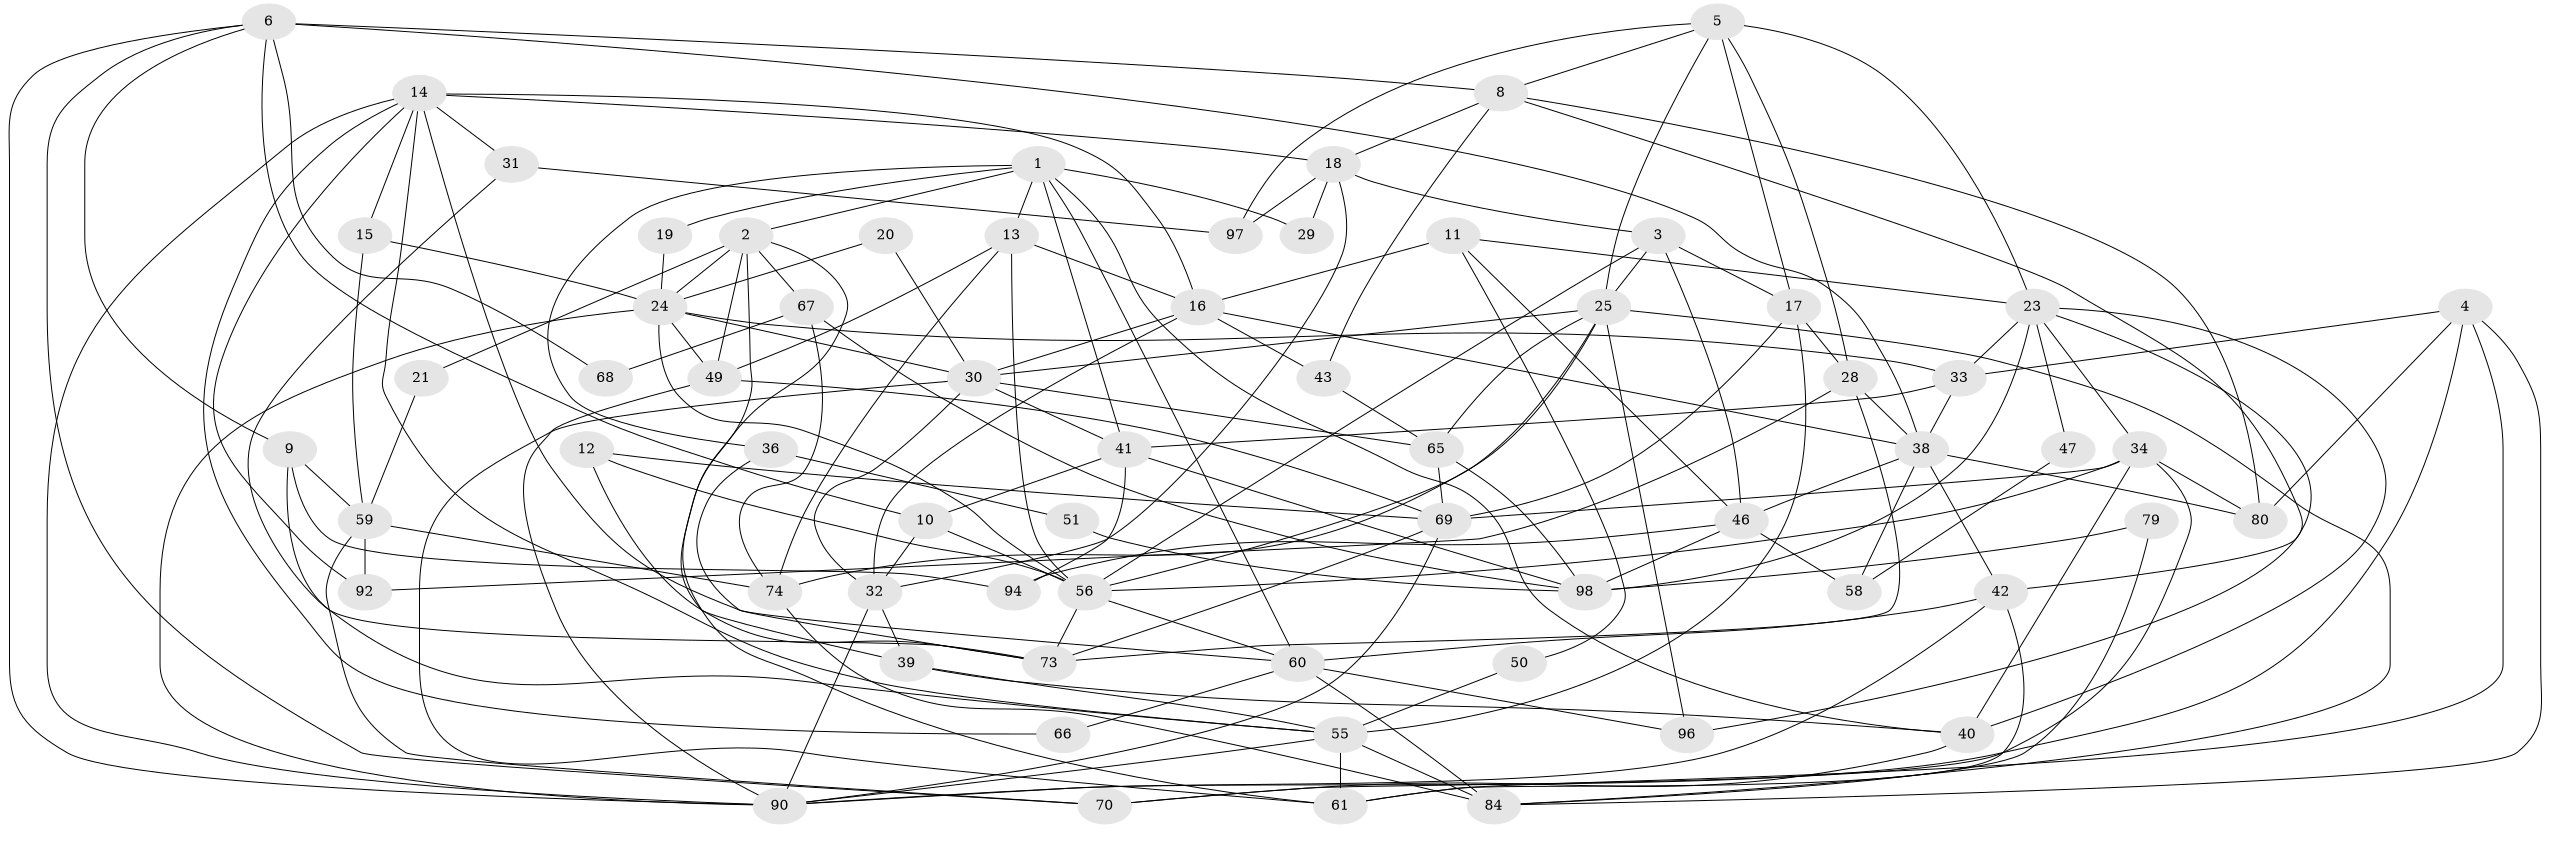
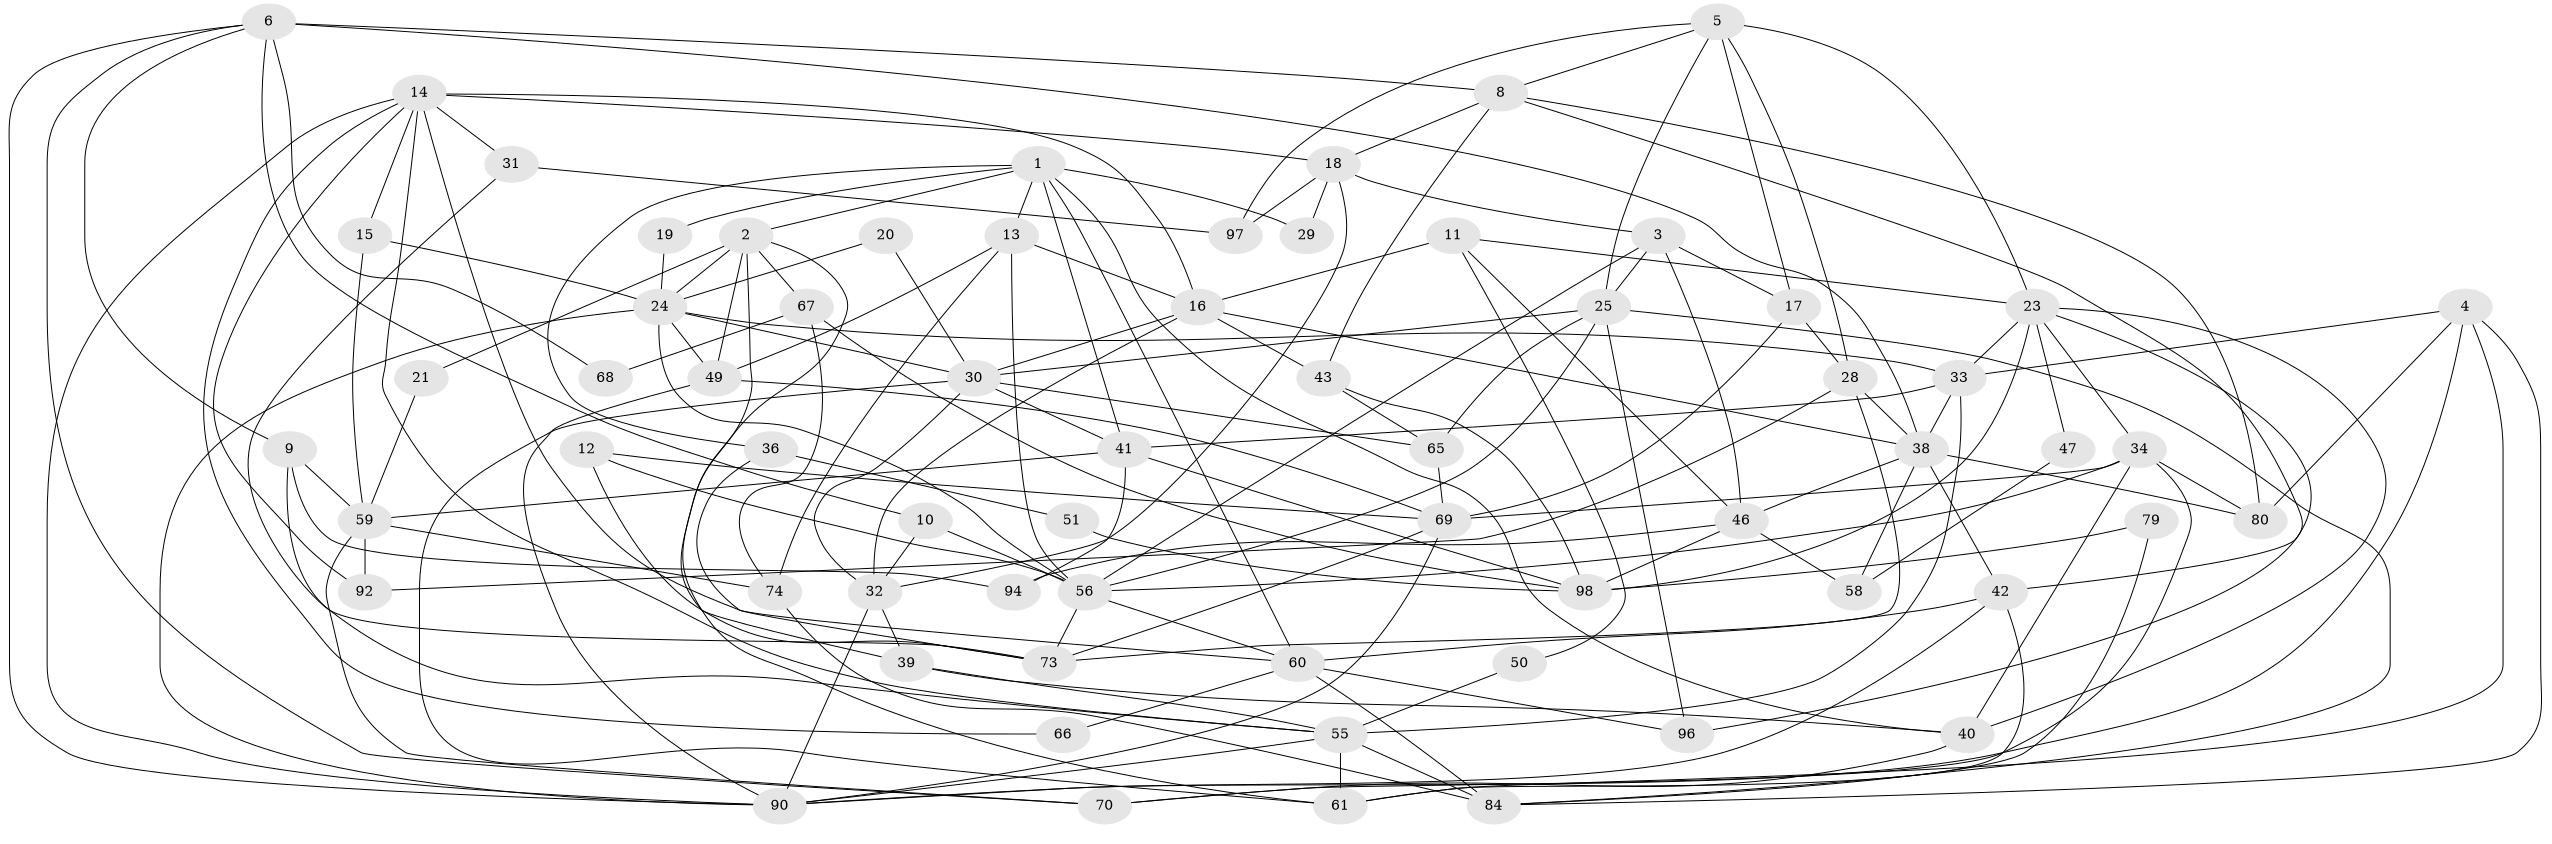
(1033, 483) -> (745, 485)
(1510, 501) -> (1485, 440)
(1324, 533) -> none
(1704, 617) -> (1762, 695)
